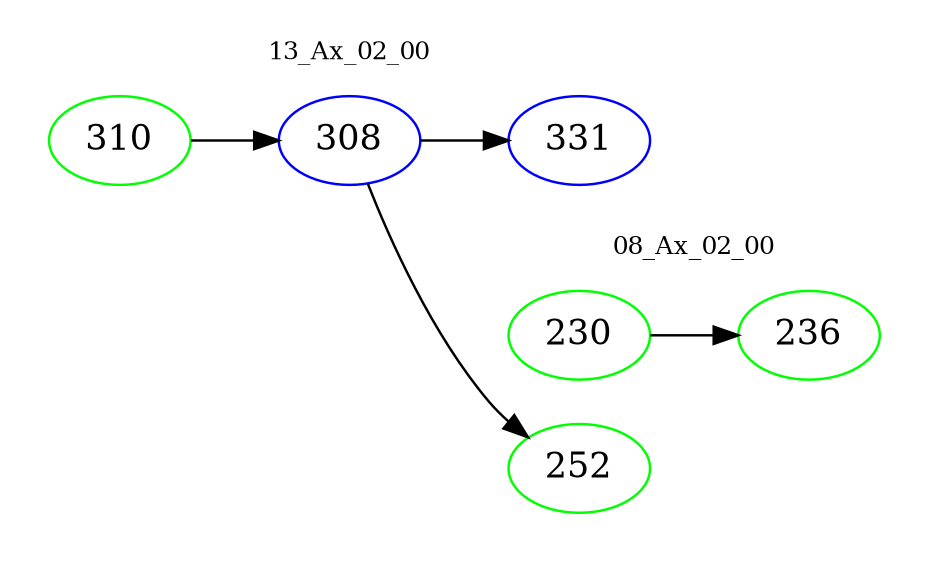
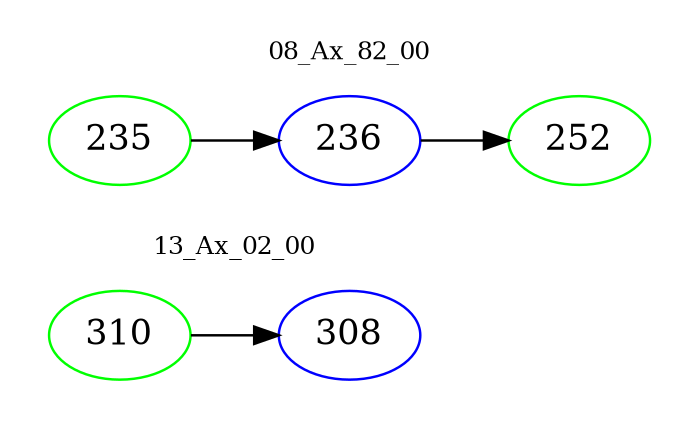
(579, 141) -> none
(694, 248) -> (350, 53)
(427, 310) -> (452, 141)
(579, 335) -> (120, 141)
(809, 335) -> (350, 141)
